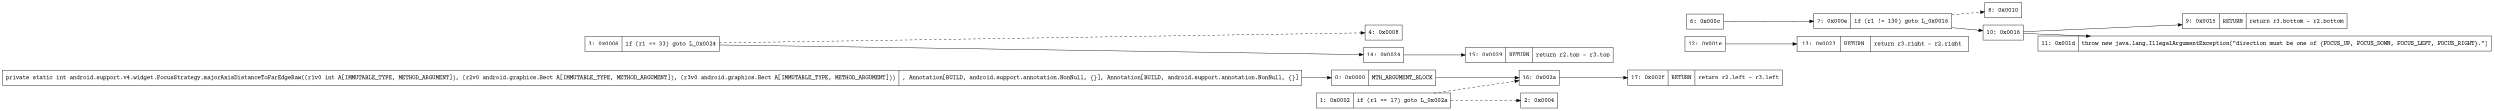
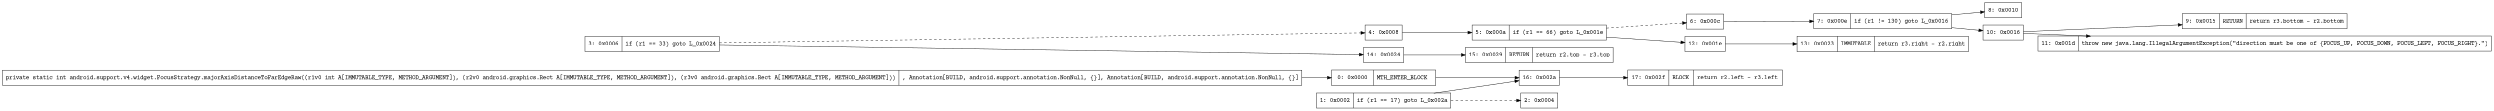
(1966, 14) -> (1966, 14)
none -> (1539, 33)
(1854, 44) -> (1856, 44)
(1402, 78) -> (1402, 78)
(1681, 78) -> (1681, 78)
(1474, 87) -> (1474, 87)
